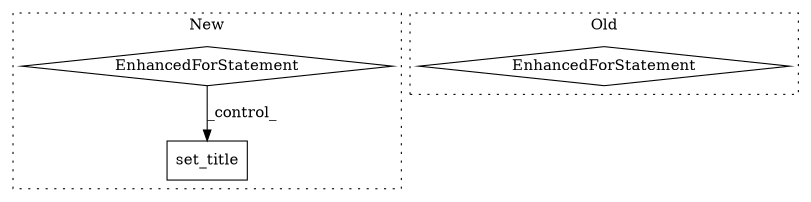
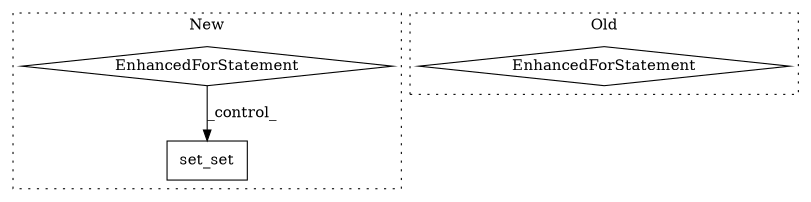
(207, 161) -> (207, 161)
